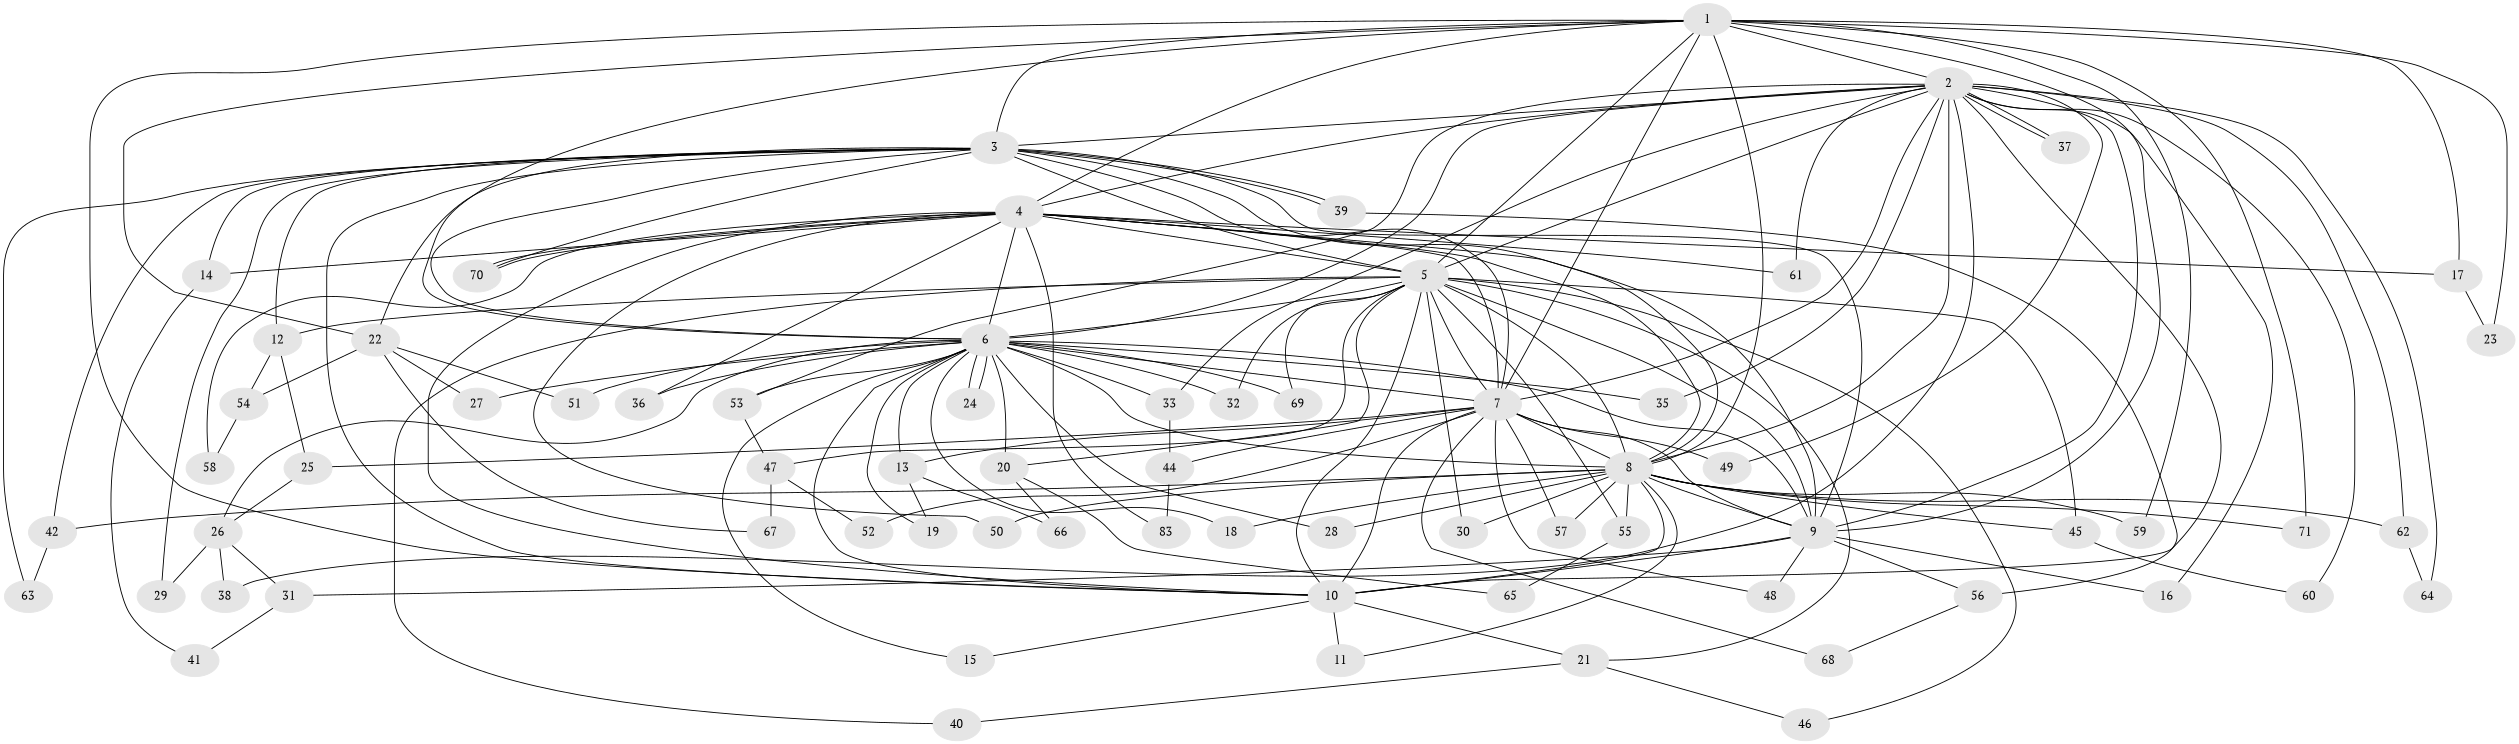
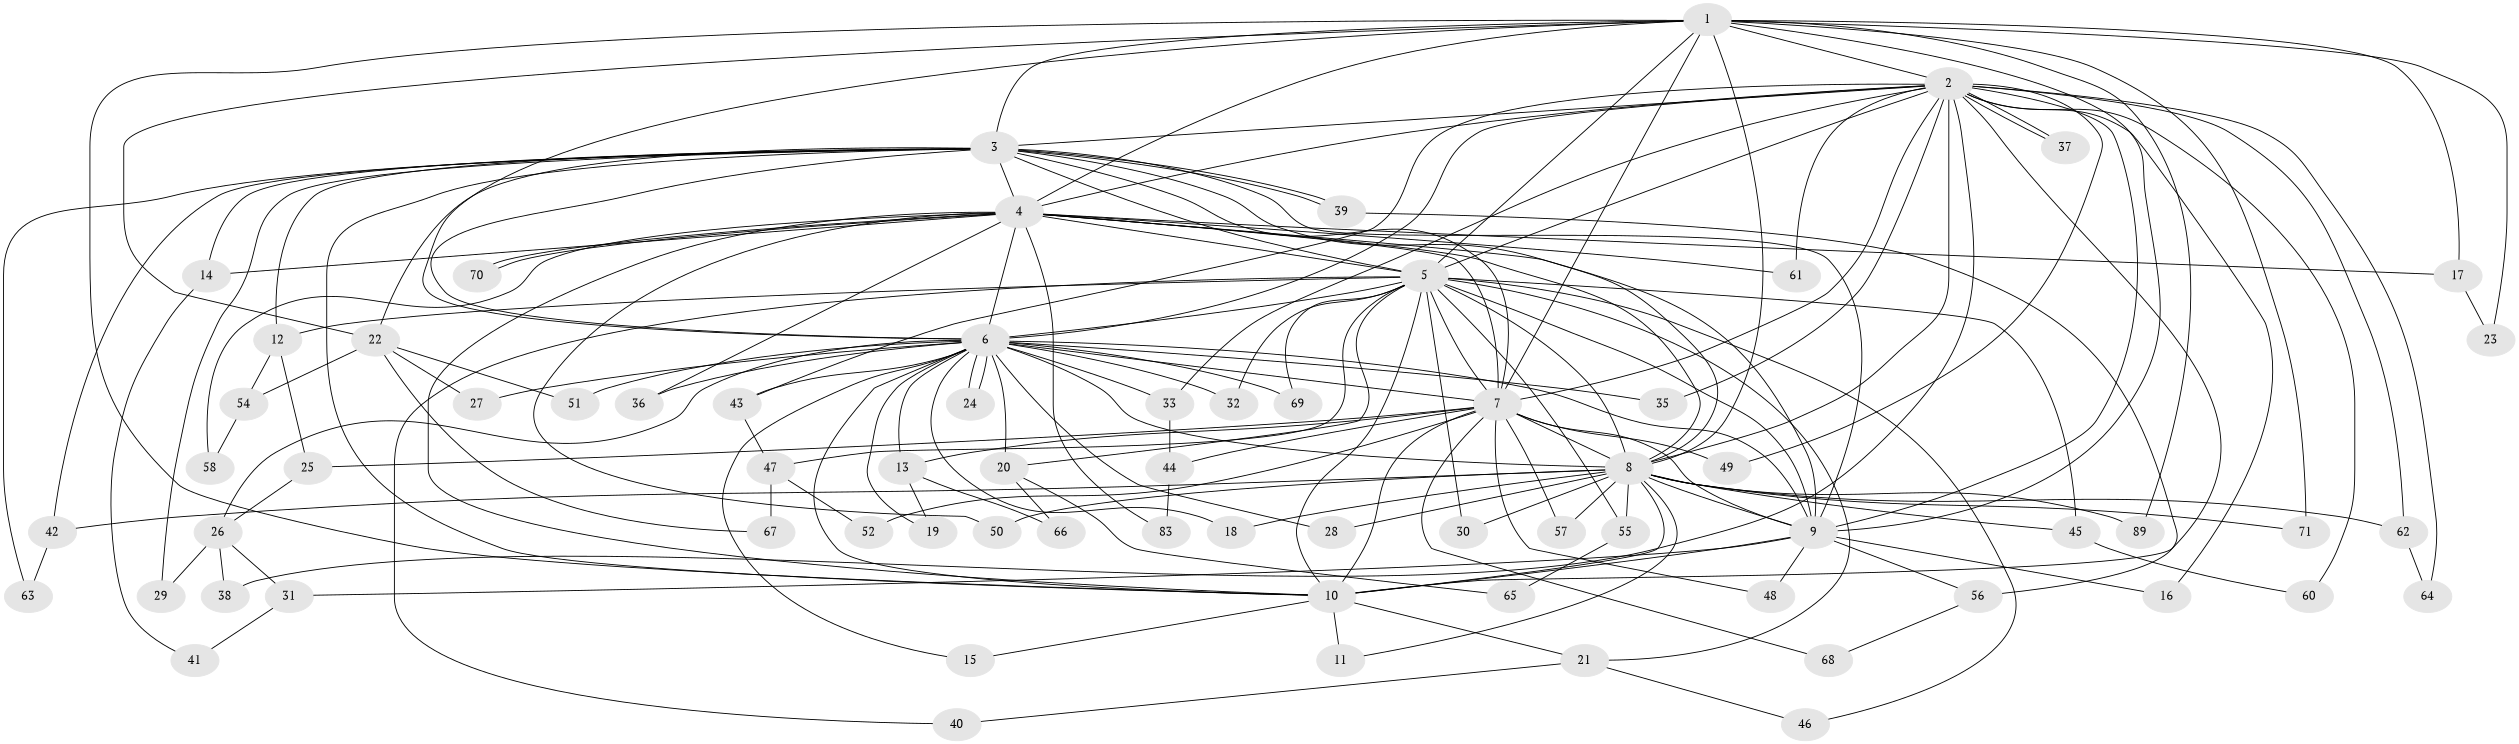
(732, 201) -> (1007, 180)
(737, 404) -> (737, 404)
(2140, 532) -> (2140, 532)
